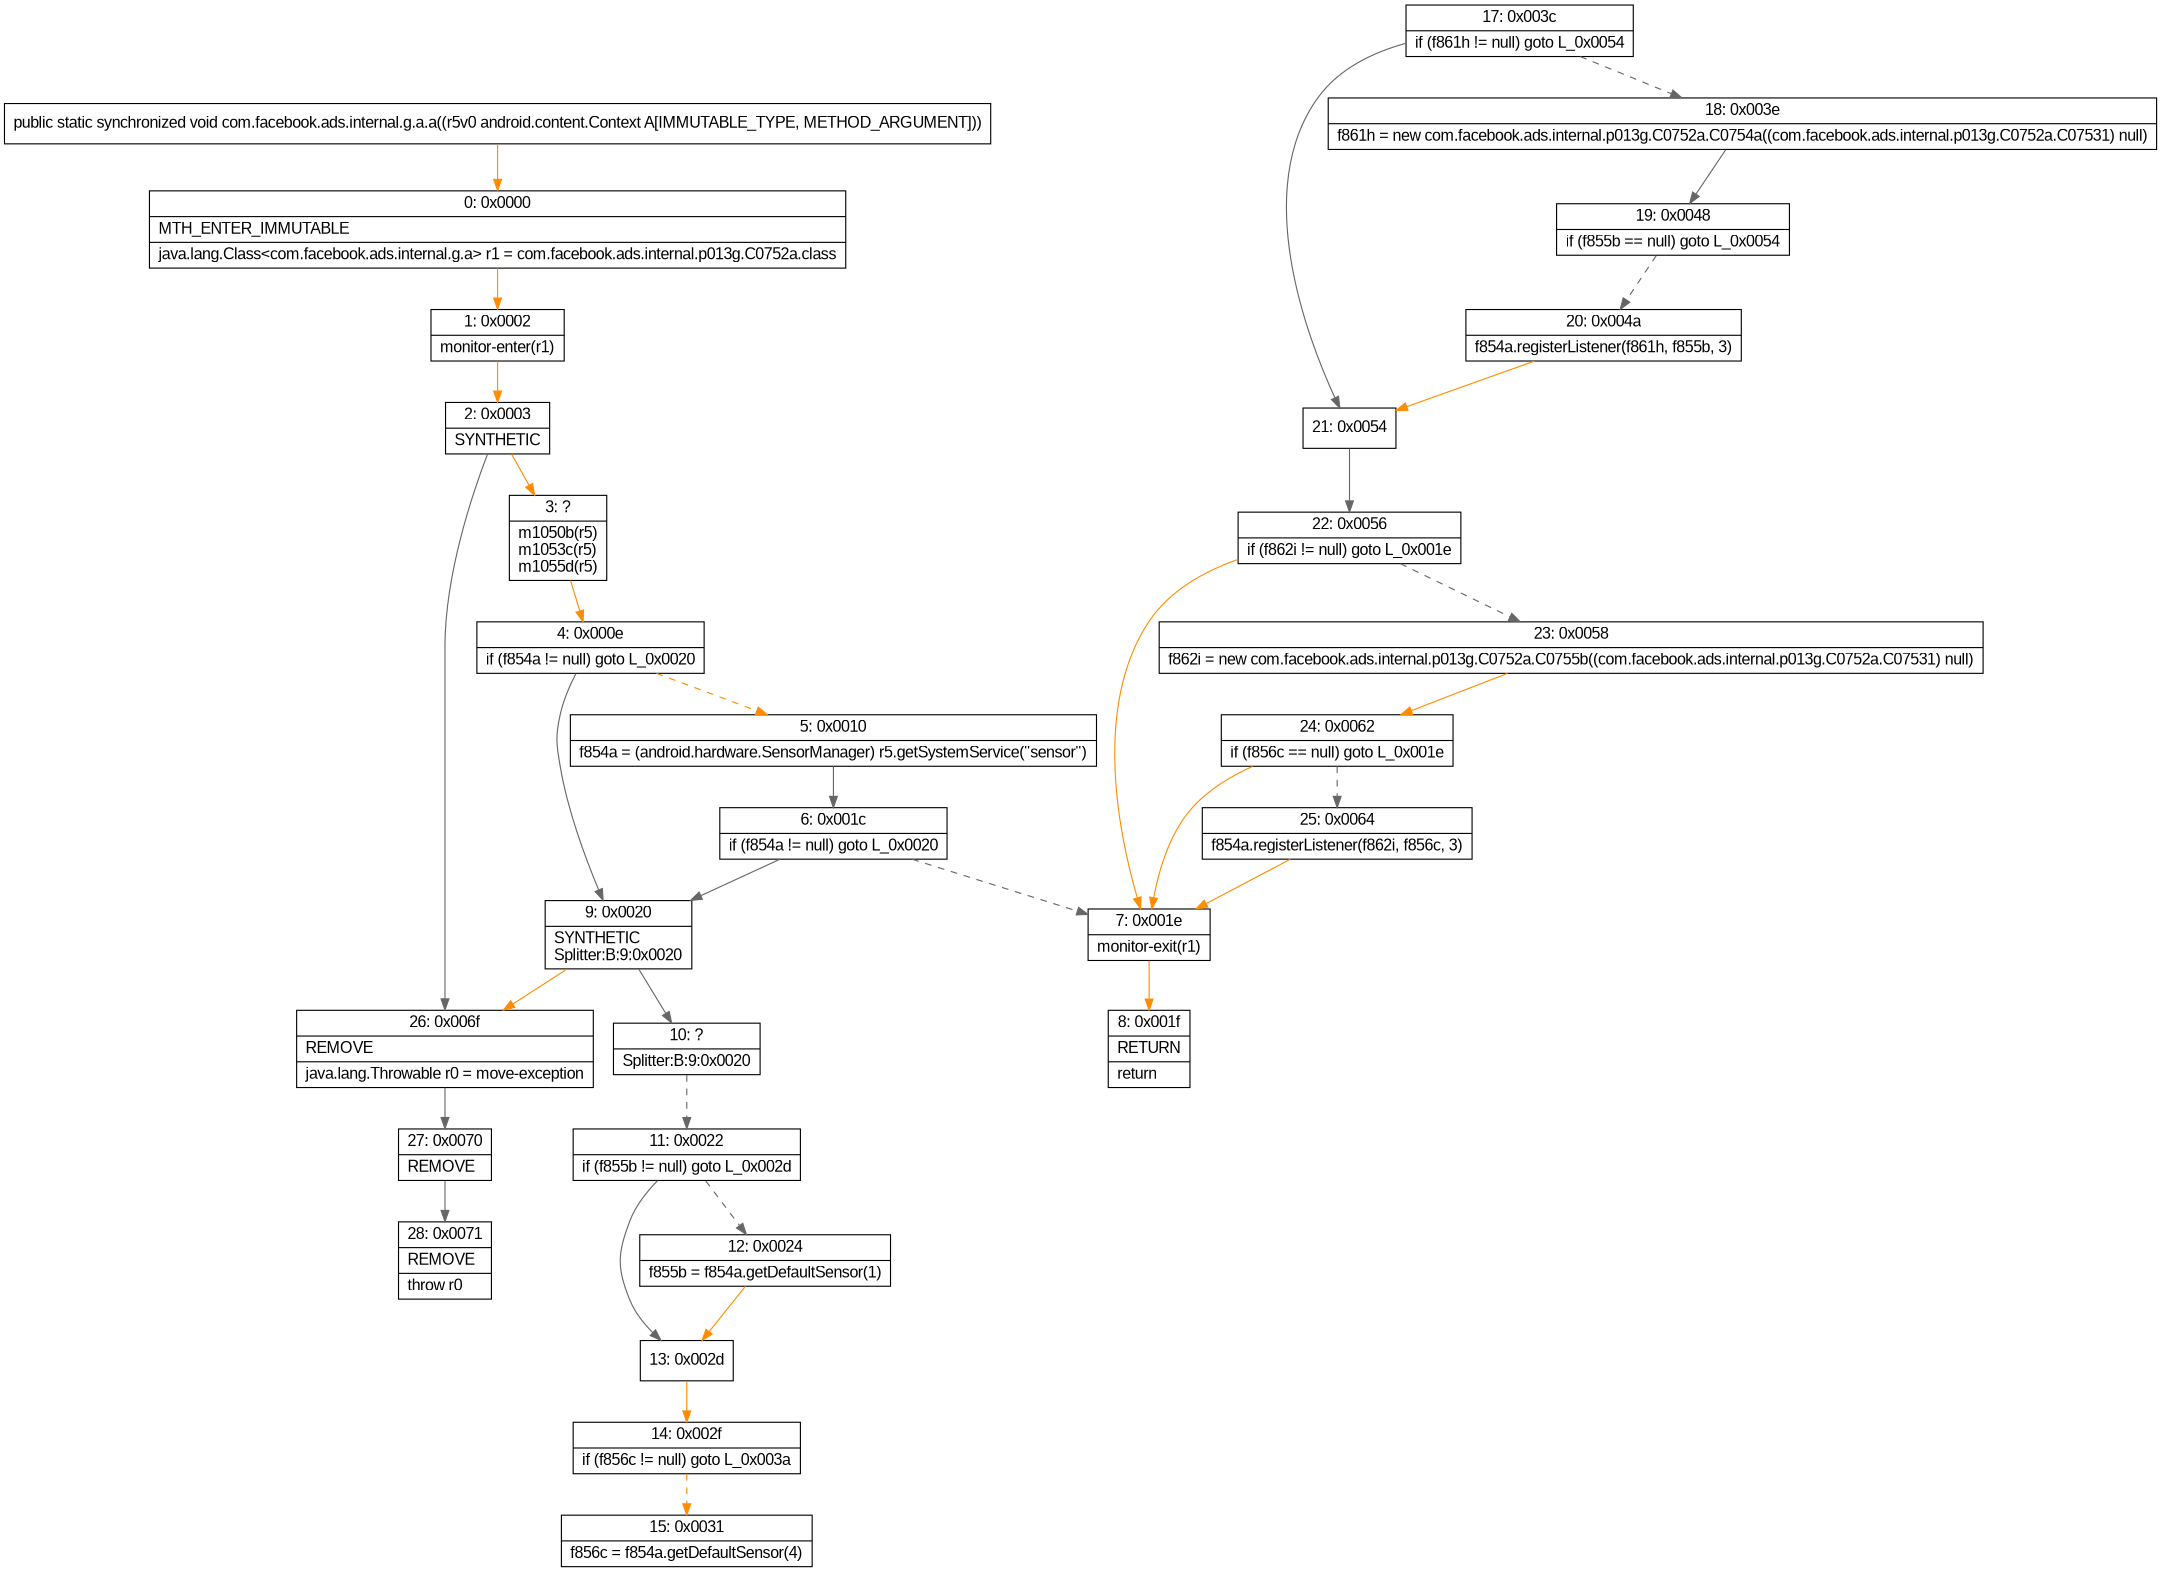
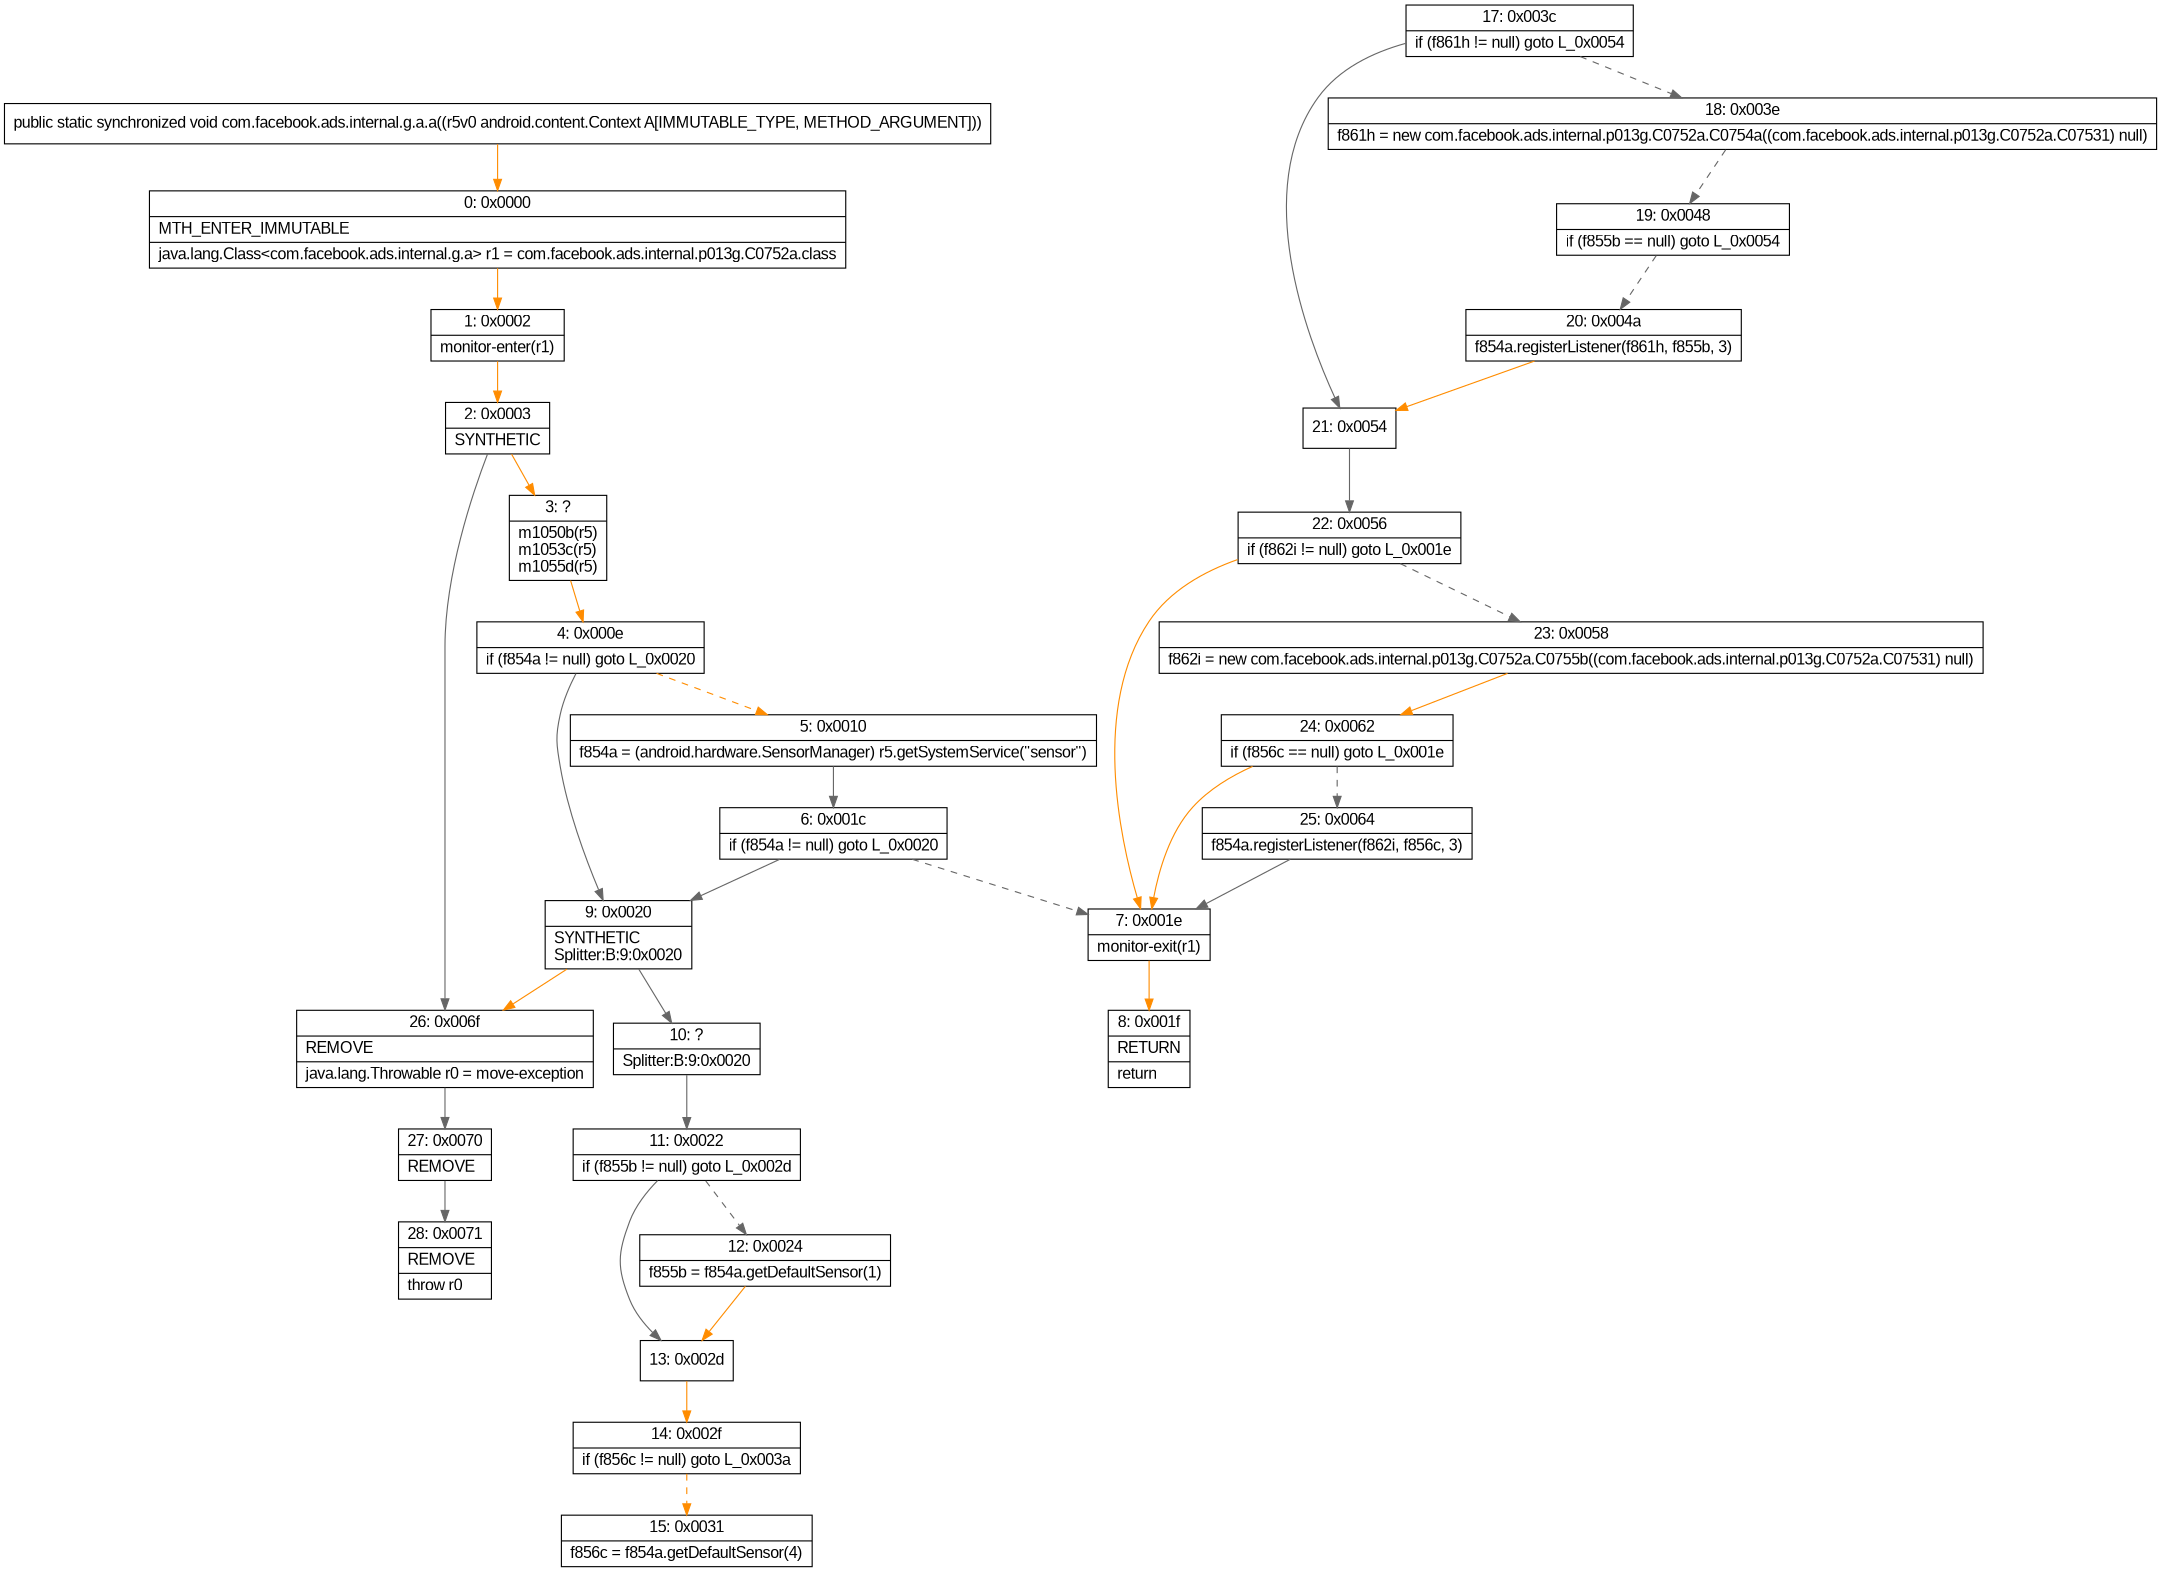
(1711, 172) -> (1711, 172)
(1248, 881) -> (1248, 881)
(687, 1096) -> (687, 1096)
